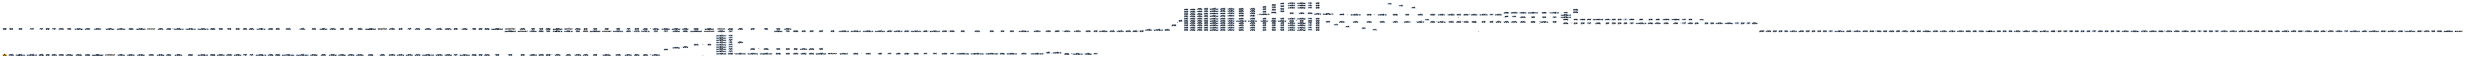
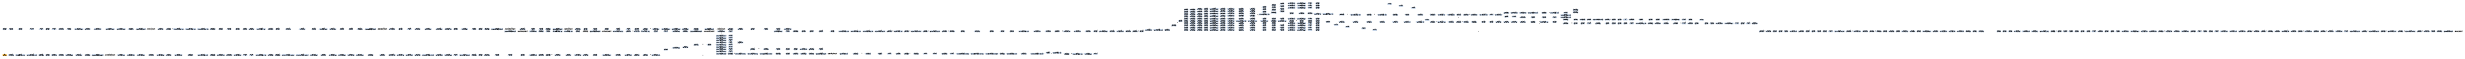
(1282, 23) -> none
(1990, 31) -> none
